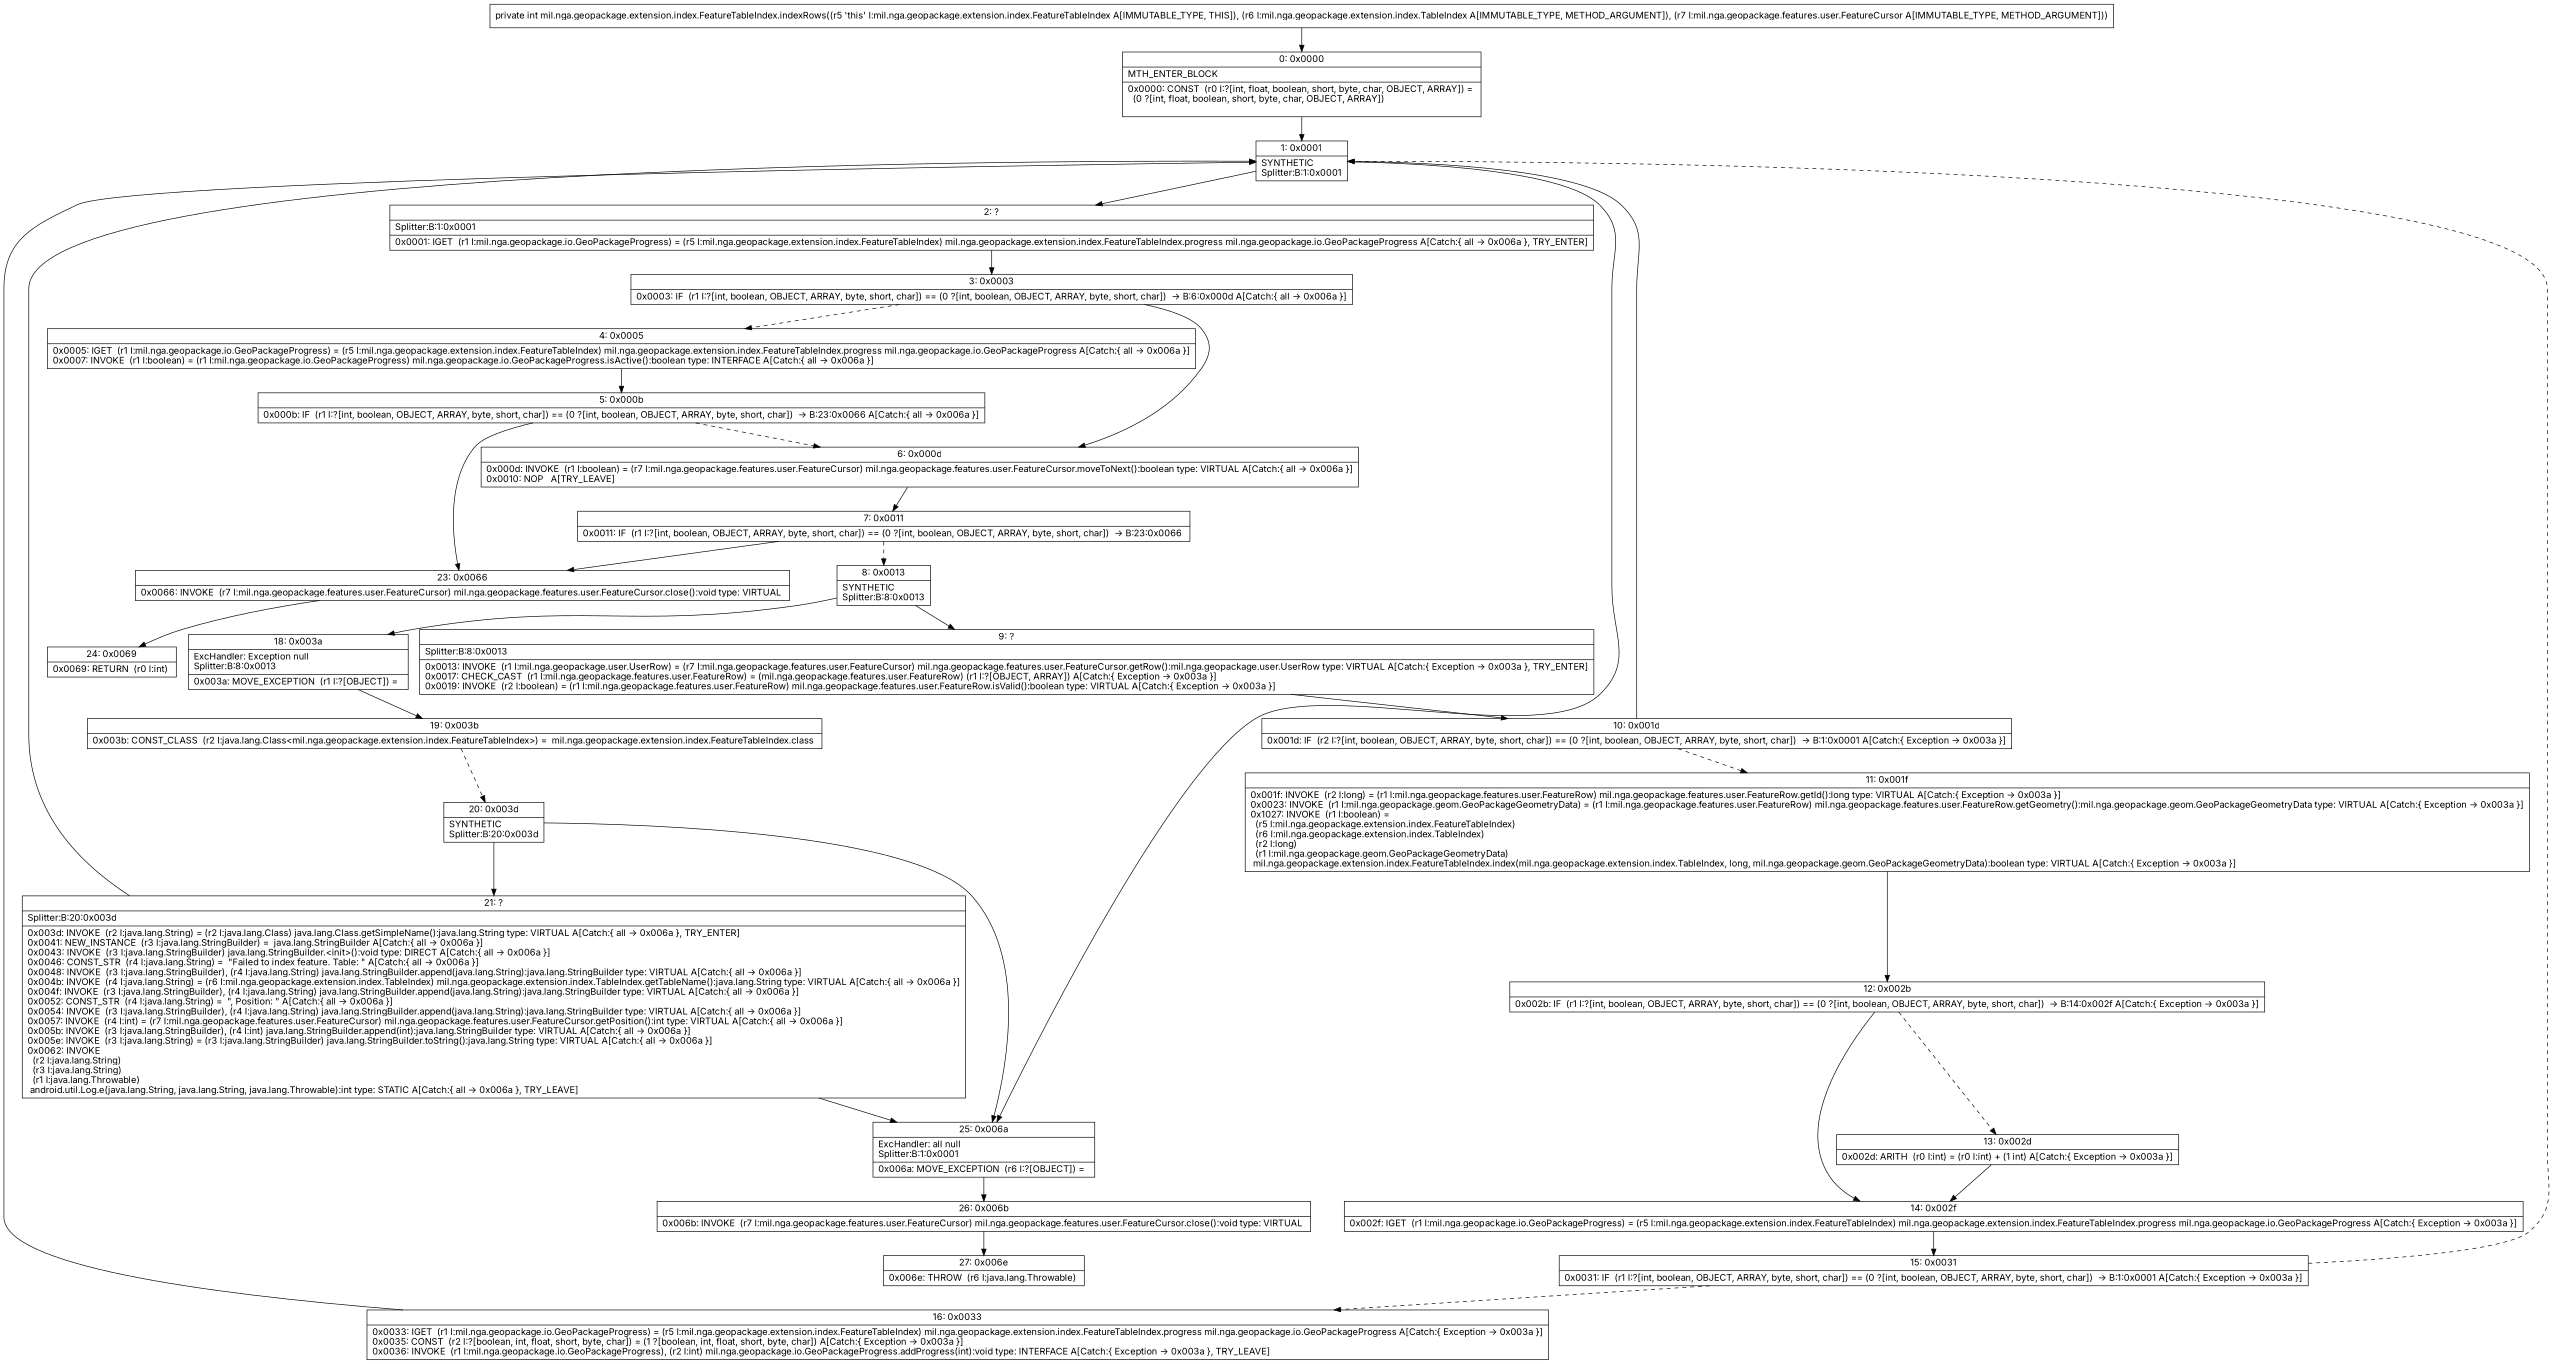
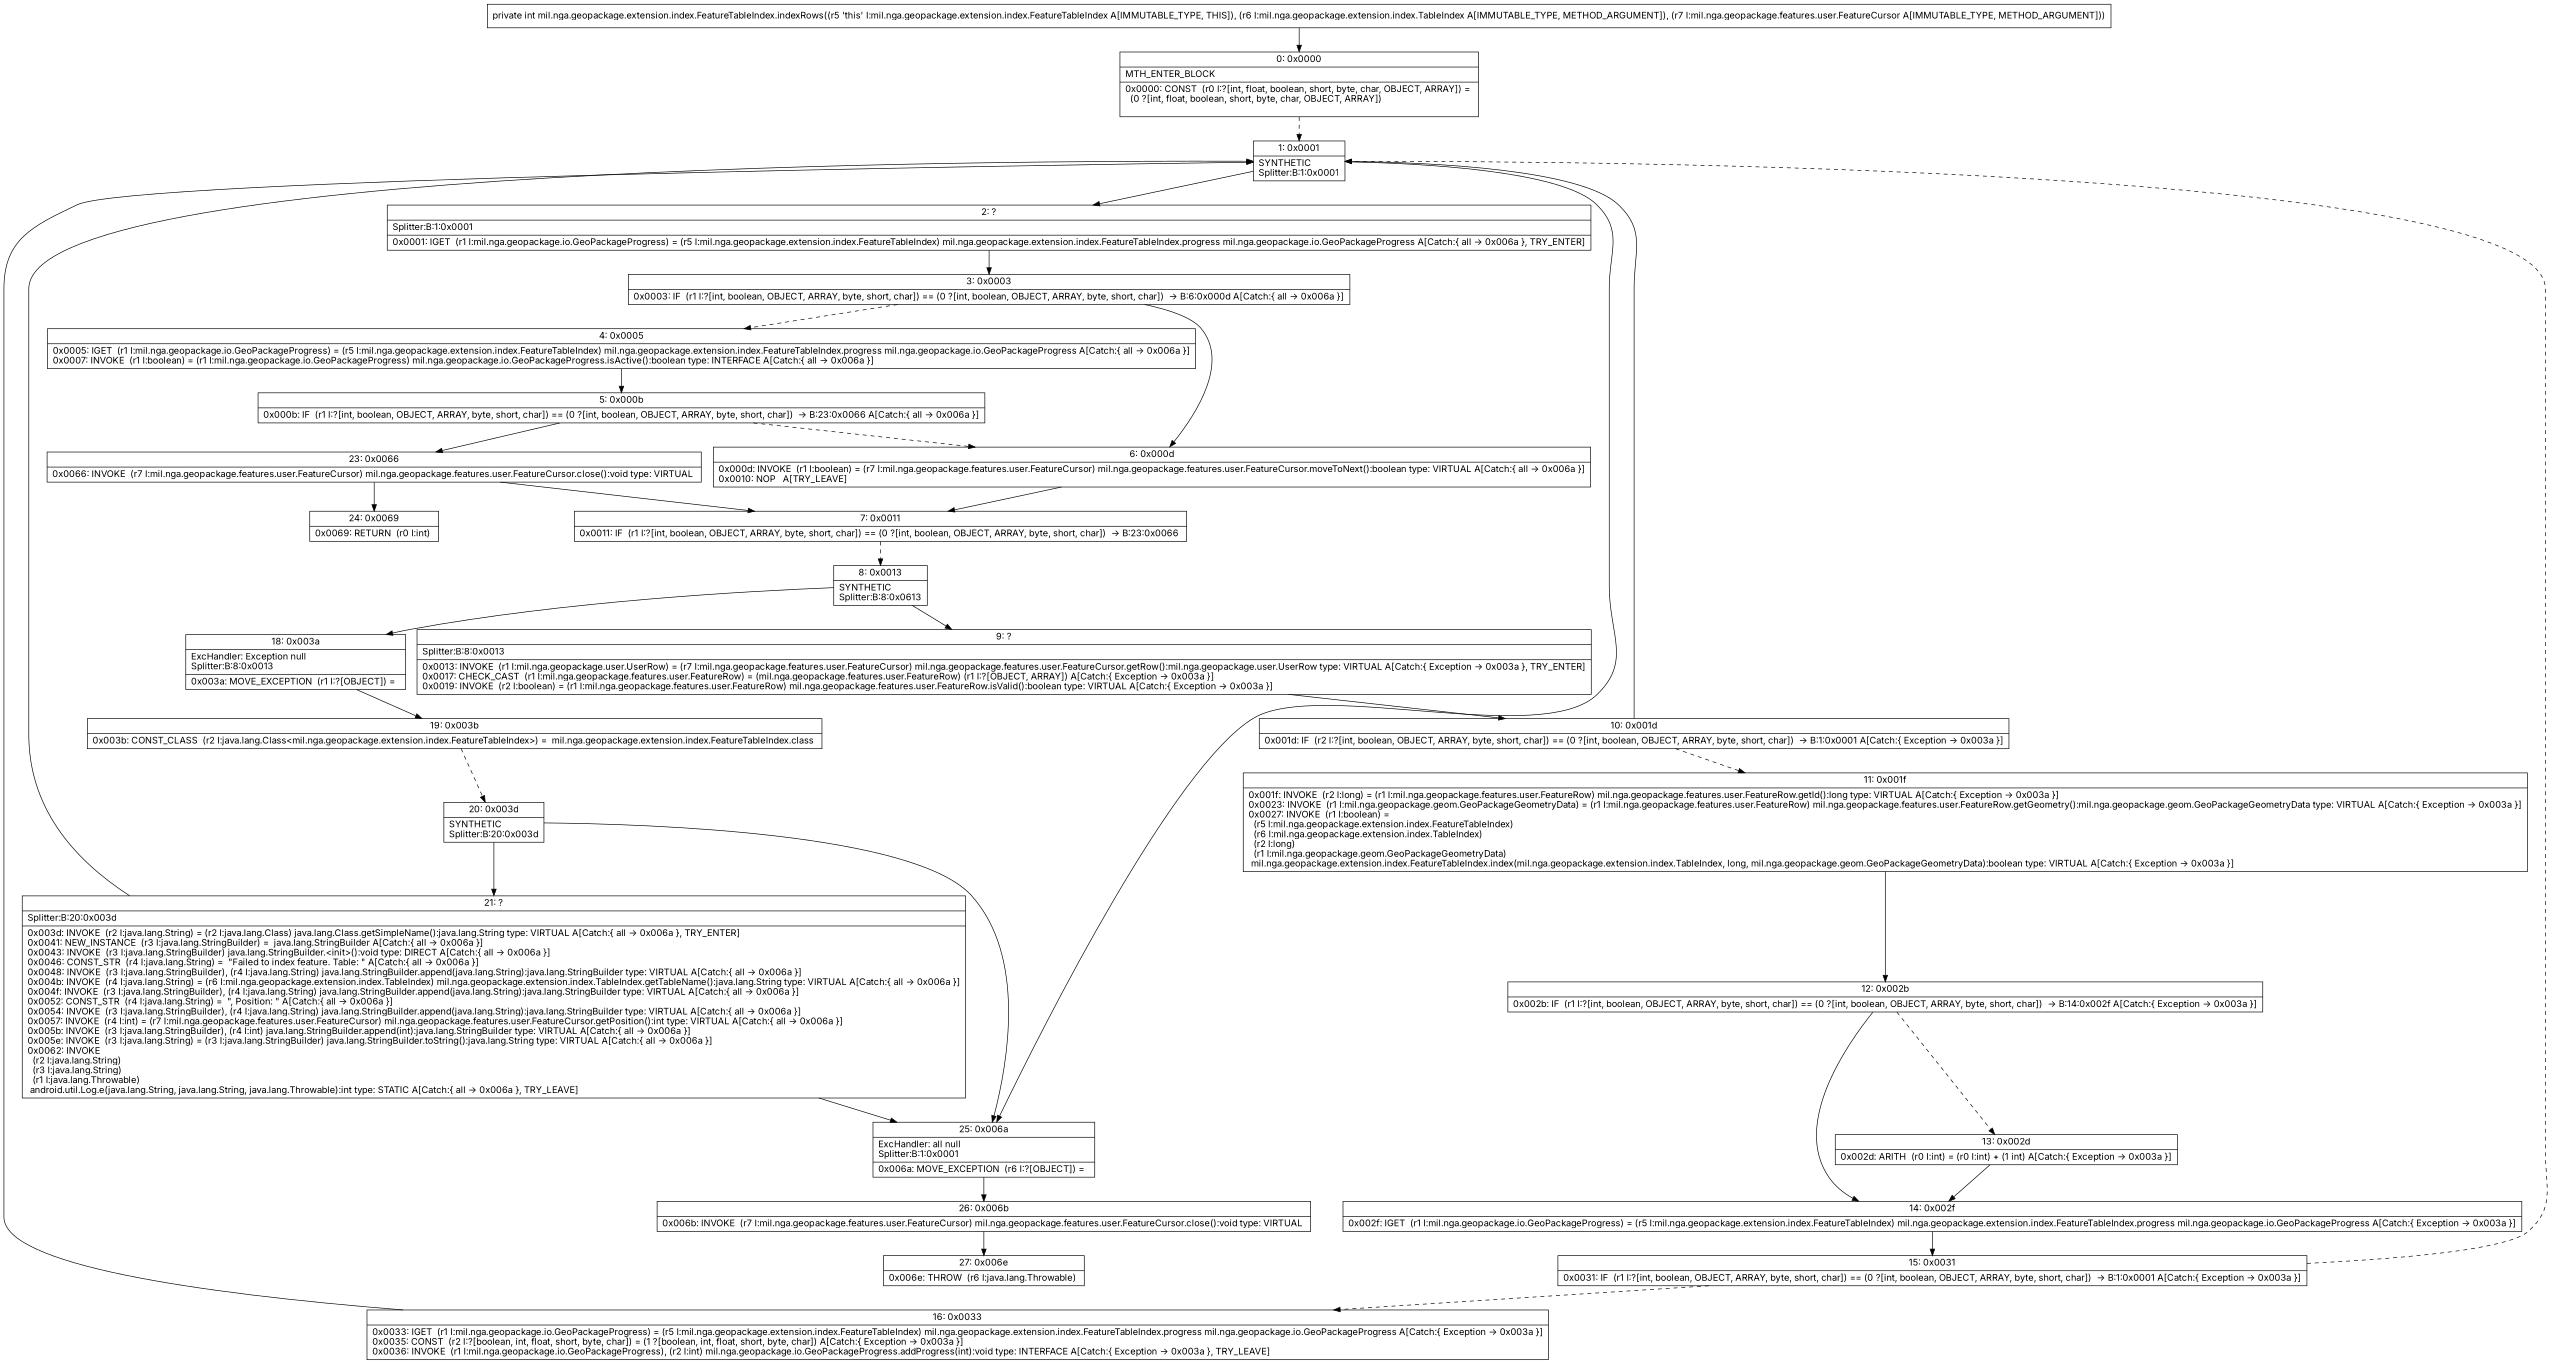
(1302, 126) -> (1299, 126)
(676, 555) -> (624, 496)
(884, 598) -> (881, 598)
(1321, 815) -> (1320, 815)
